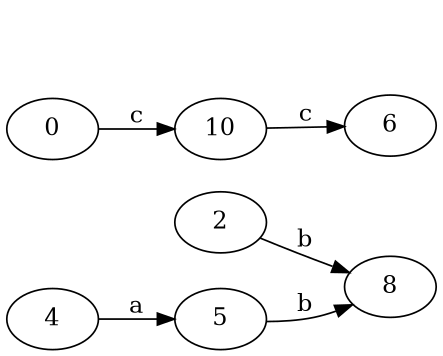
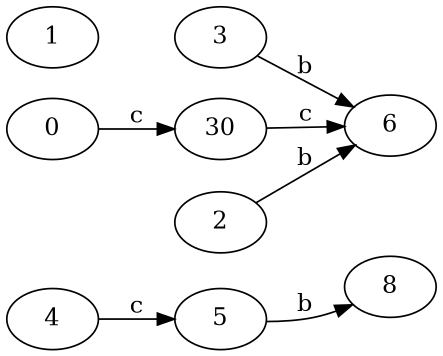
none -> (53, 37)
none -> (221, 37)
(221, 129) -> (221, 129)
(296, 253) -> (298, 178)
(137, 306) -> (137, 306)
